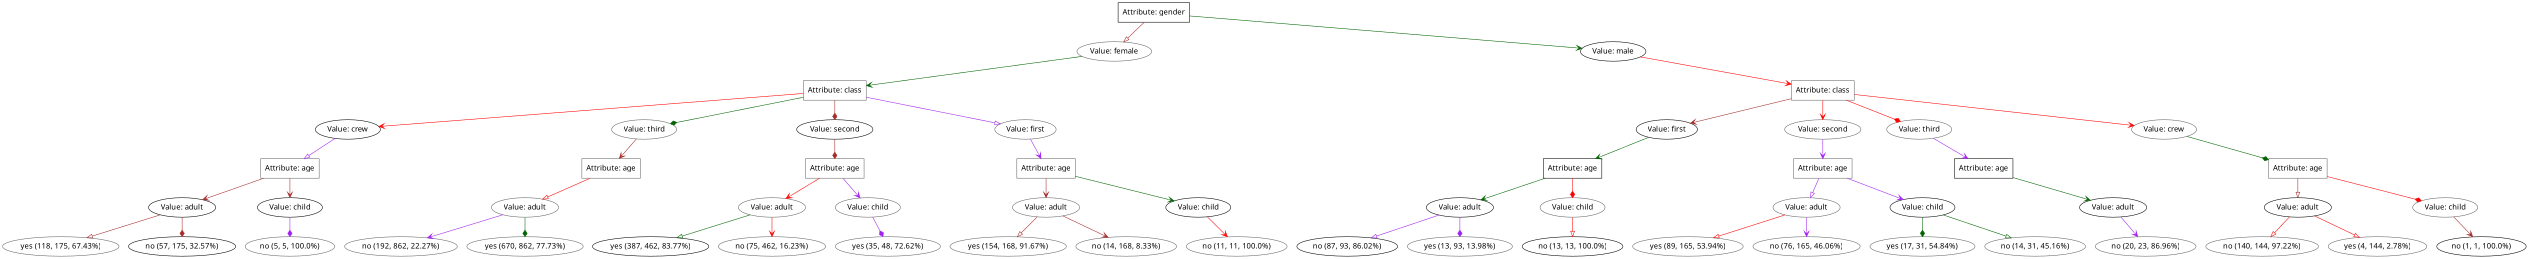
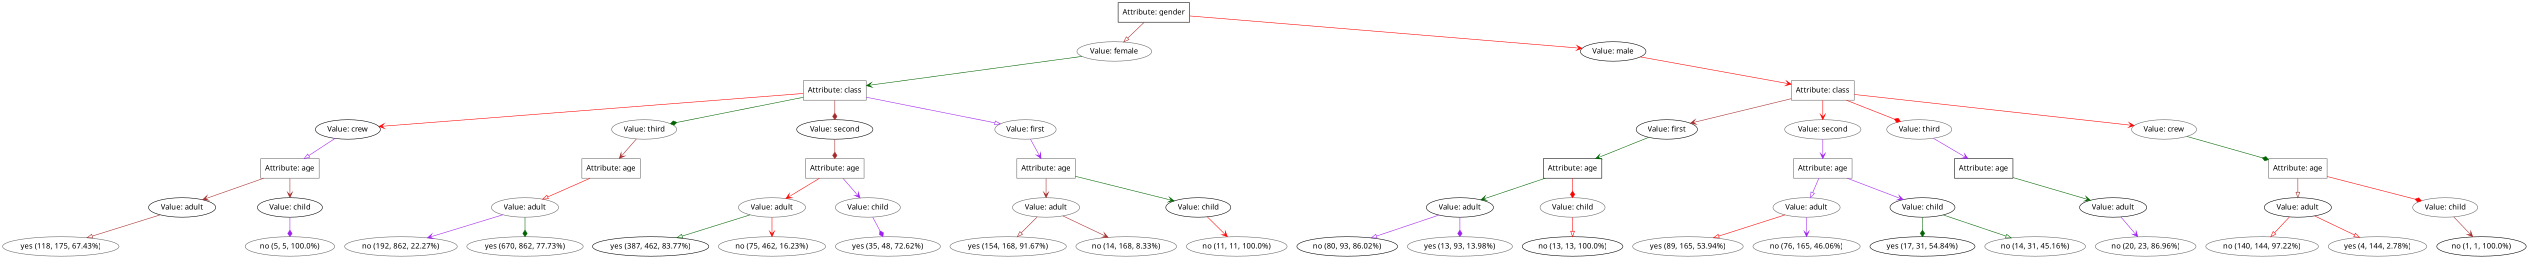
(1383, 32) -> (1383, 32)
(182, 246) -> none
(1347, 246) -> (1347, 246)
(1922, 246) -> (1922, 246)
